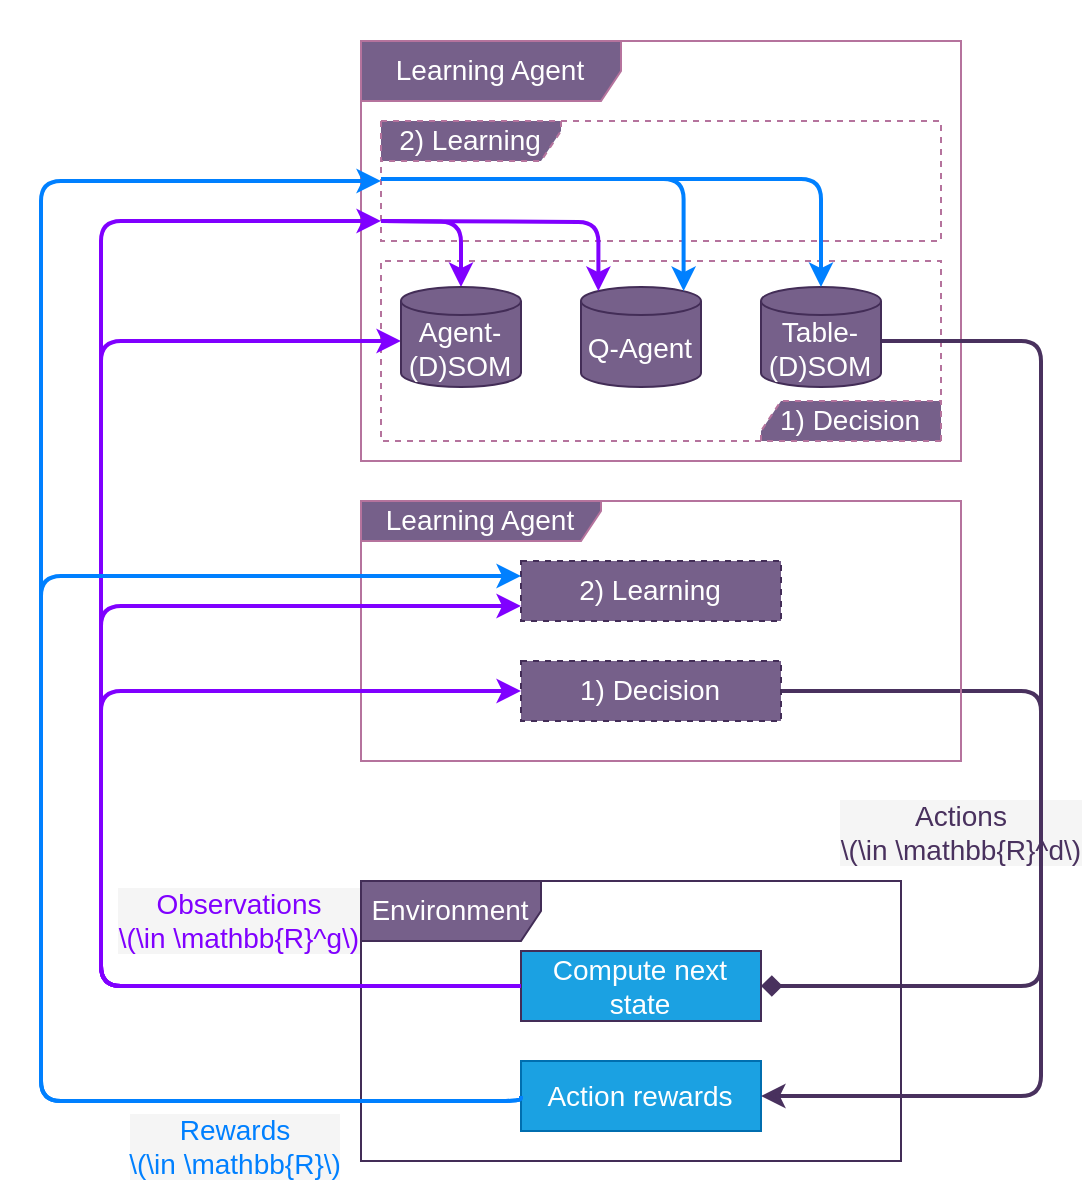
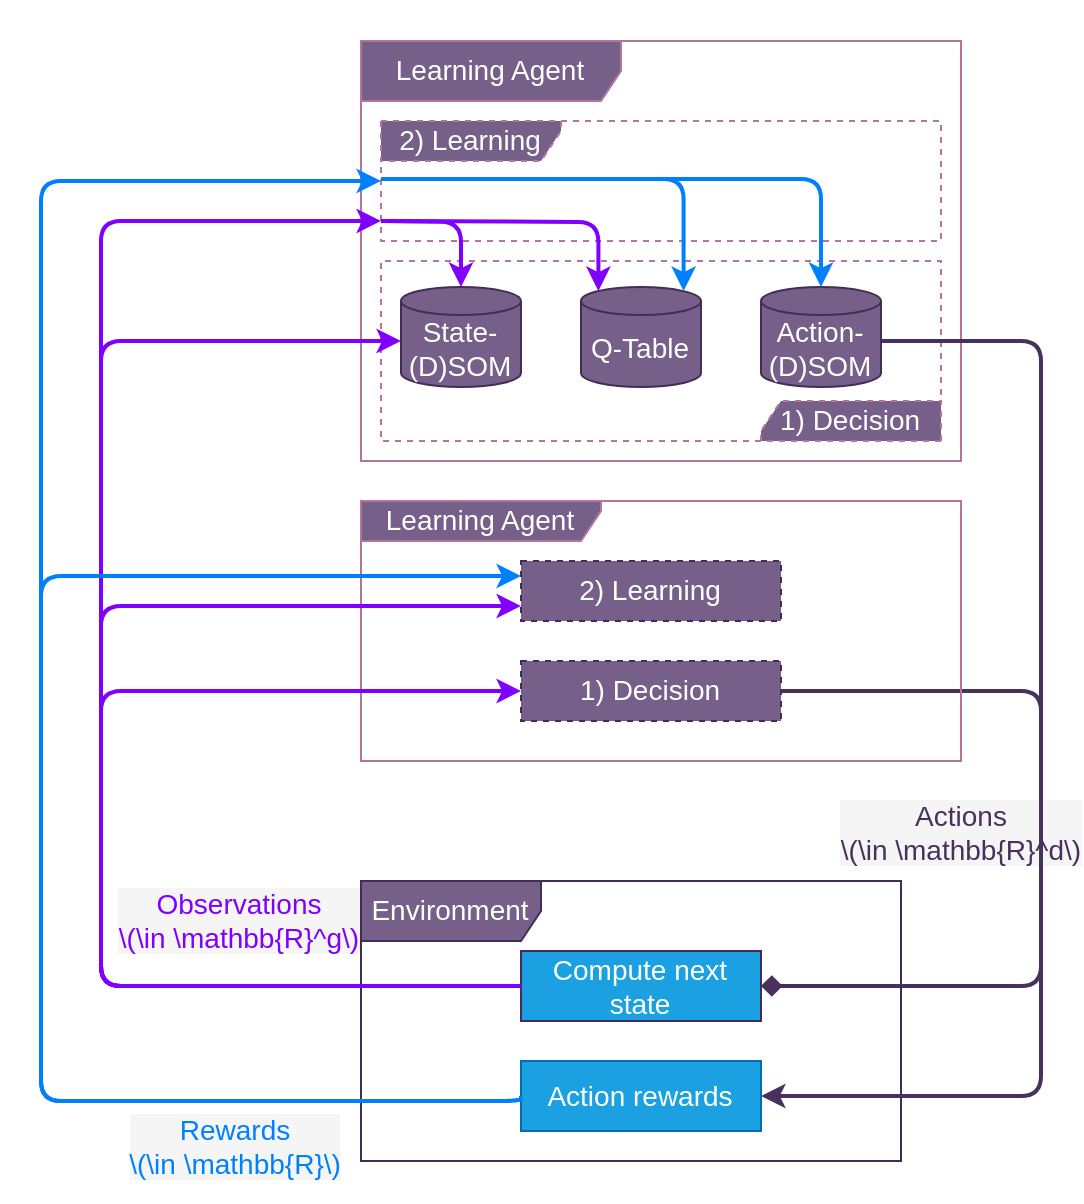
(461, 349) -> (461, 349)
(641, 349) -> (641, 349)
(821, 349) -> (821, 349)
